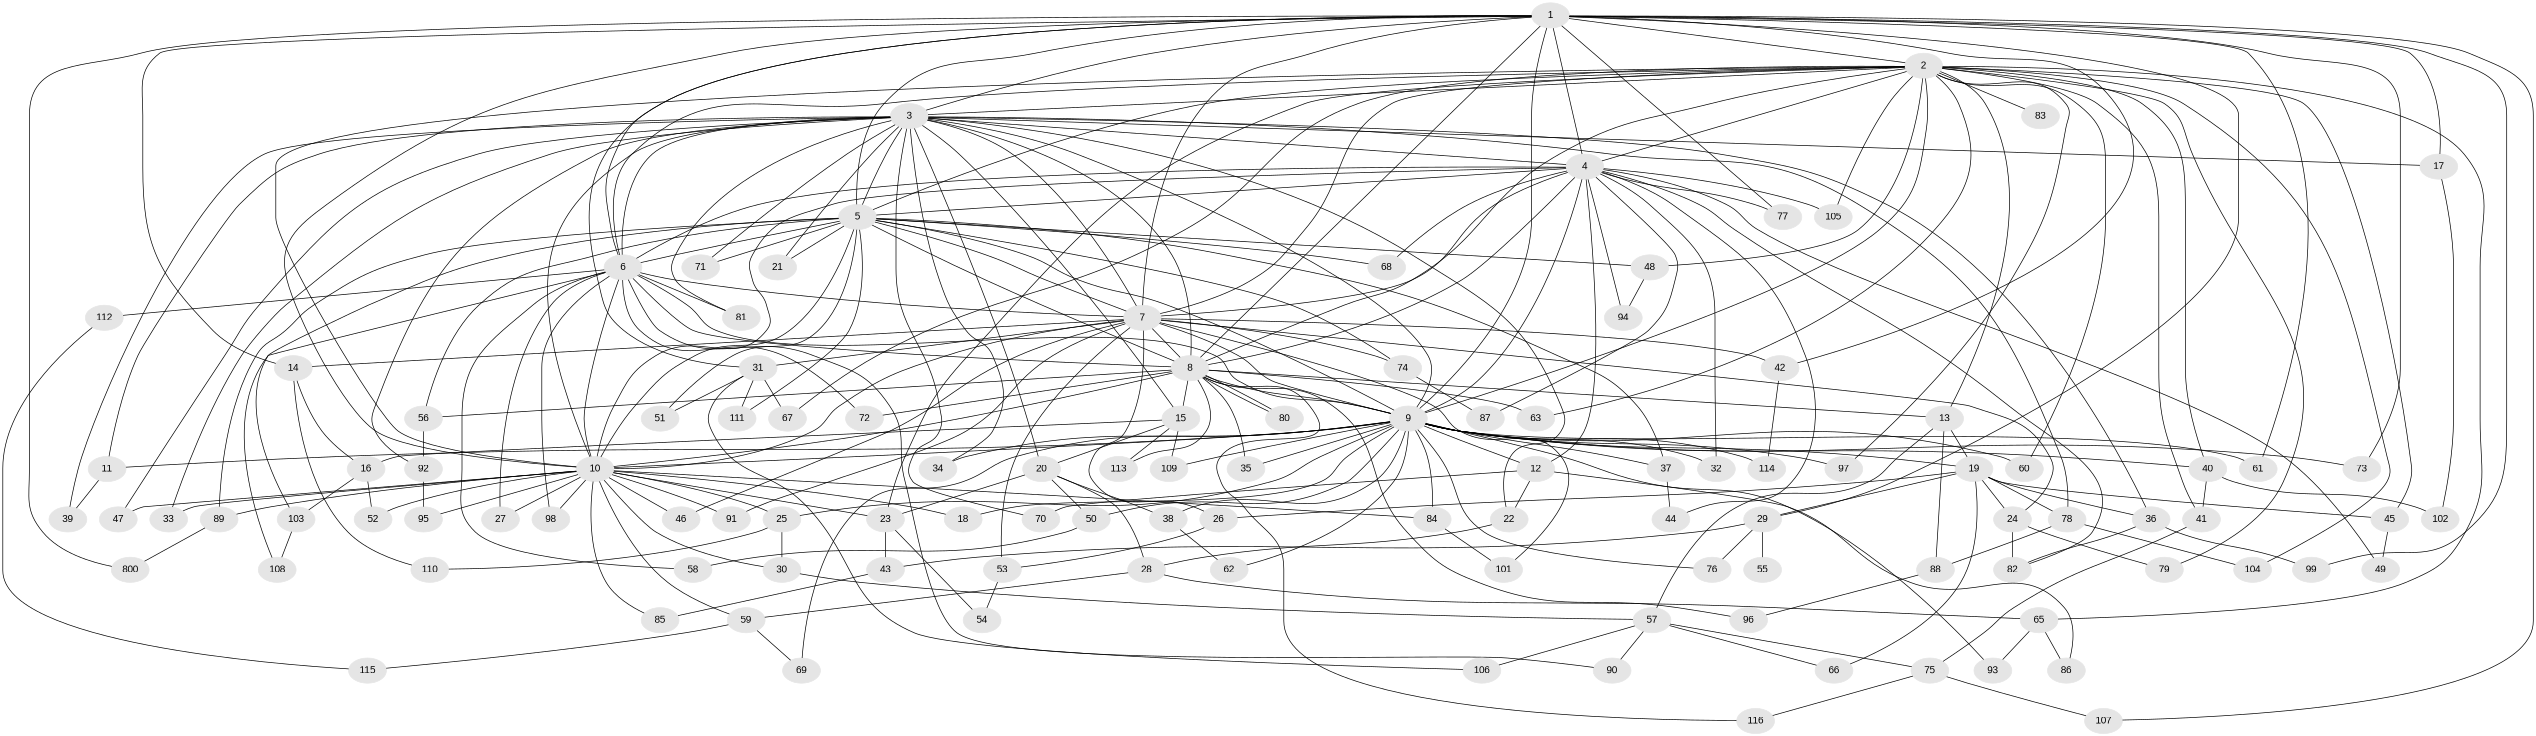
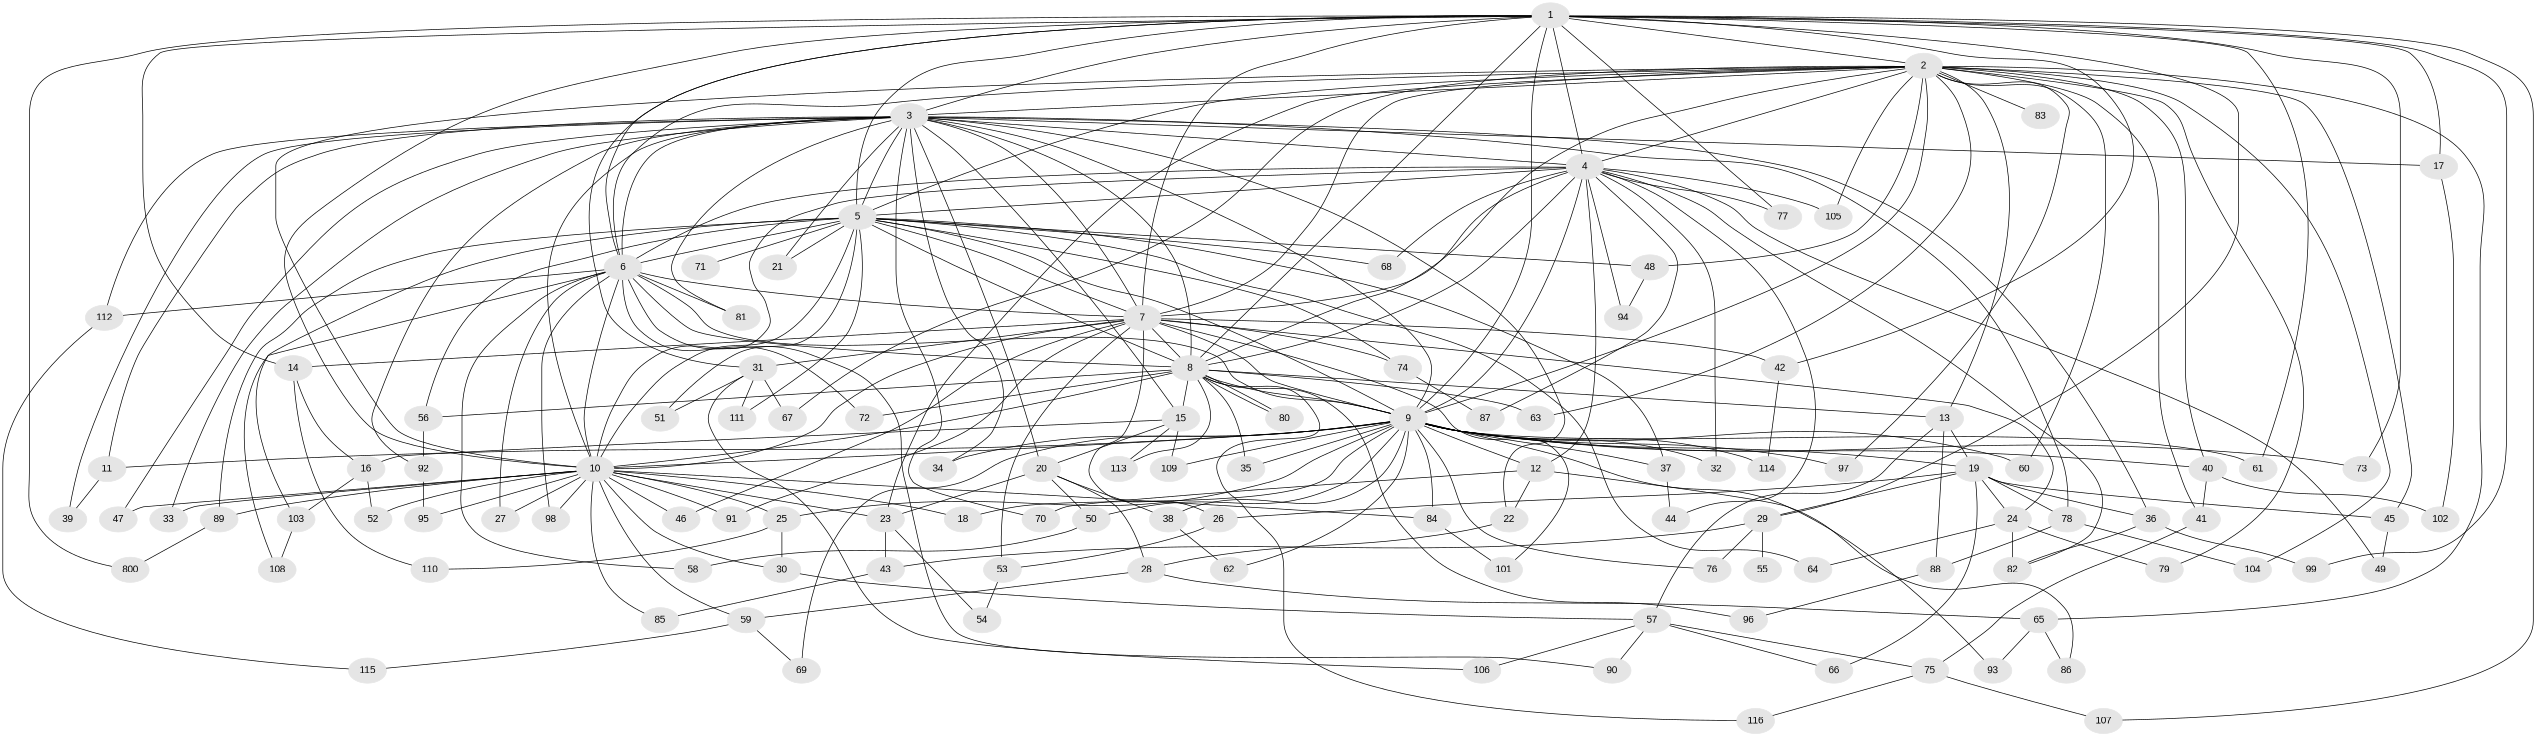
(801, 187) -> (326, 137)
none -> (1813, 570)
